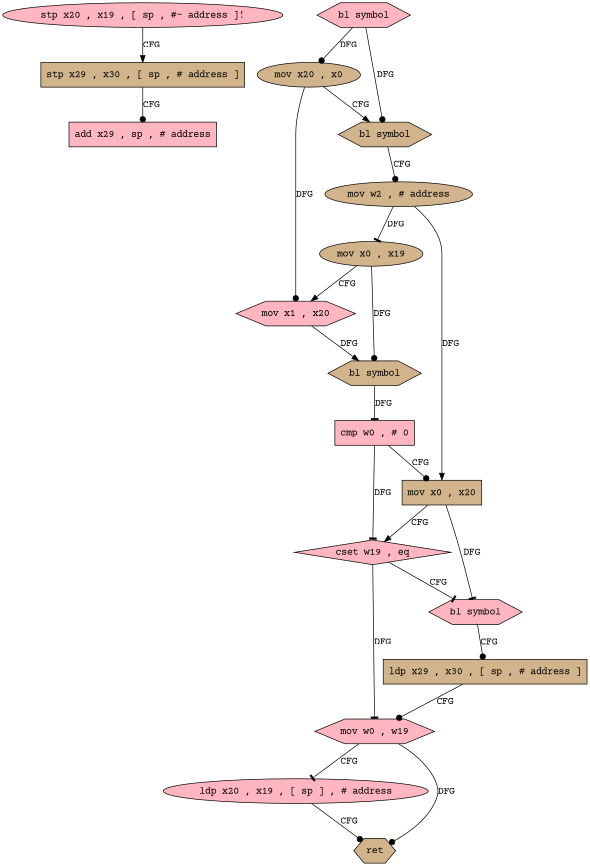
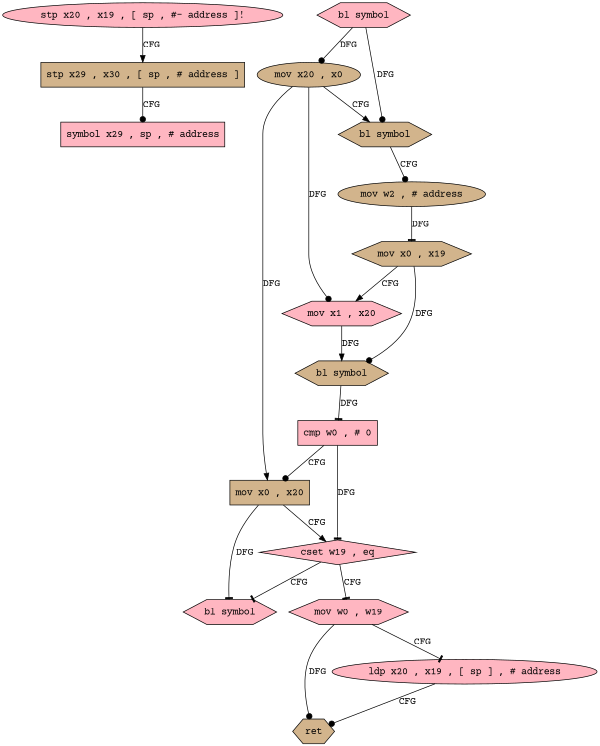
(143, 134) -> (143, 134)
(371, 254) -> (412, 254)
(442, 335) -> (263, 275)
(383, 642) -> (352, 582)
(485, 672) -> none
